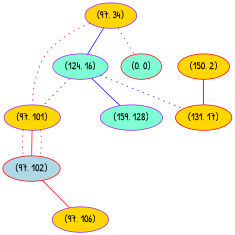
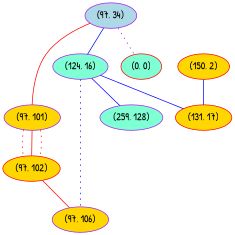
(111, 16) -> (111, 16)
(46, 54) -> (46, 54)
(56, 92) -> (80, 143)
(142, 92) -> (142, 92)
(131, 118) -> (131, 118)
(32, 169) -> (32, 169)
